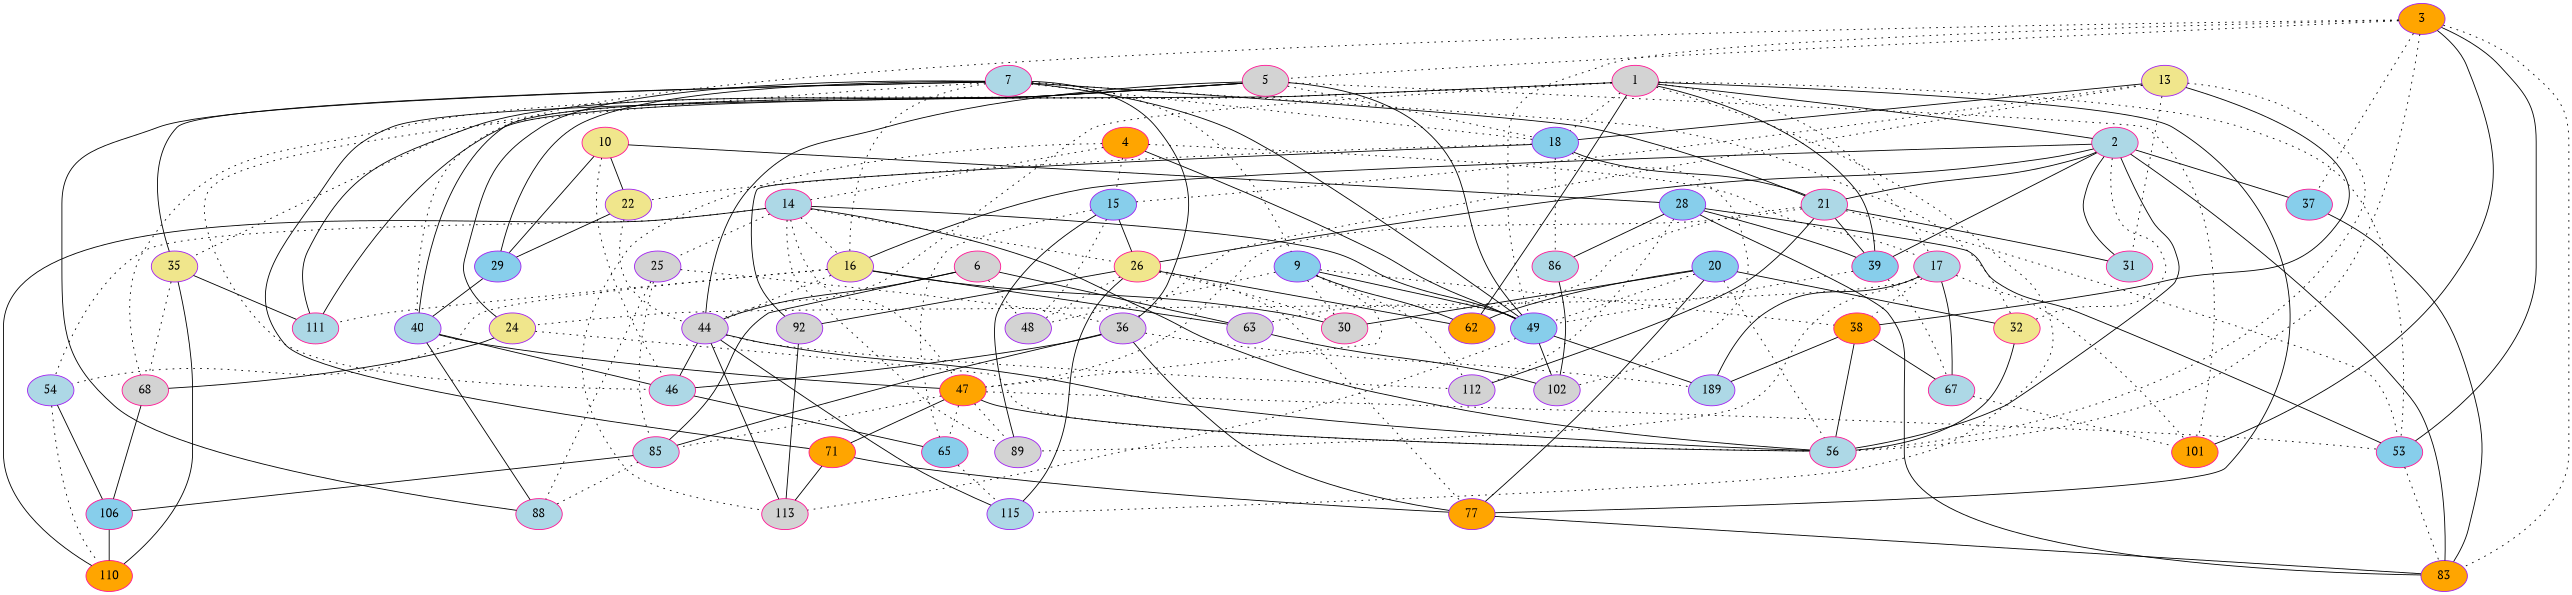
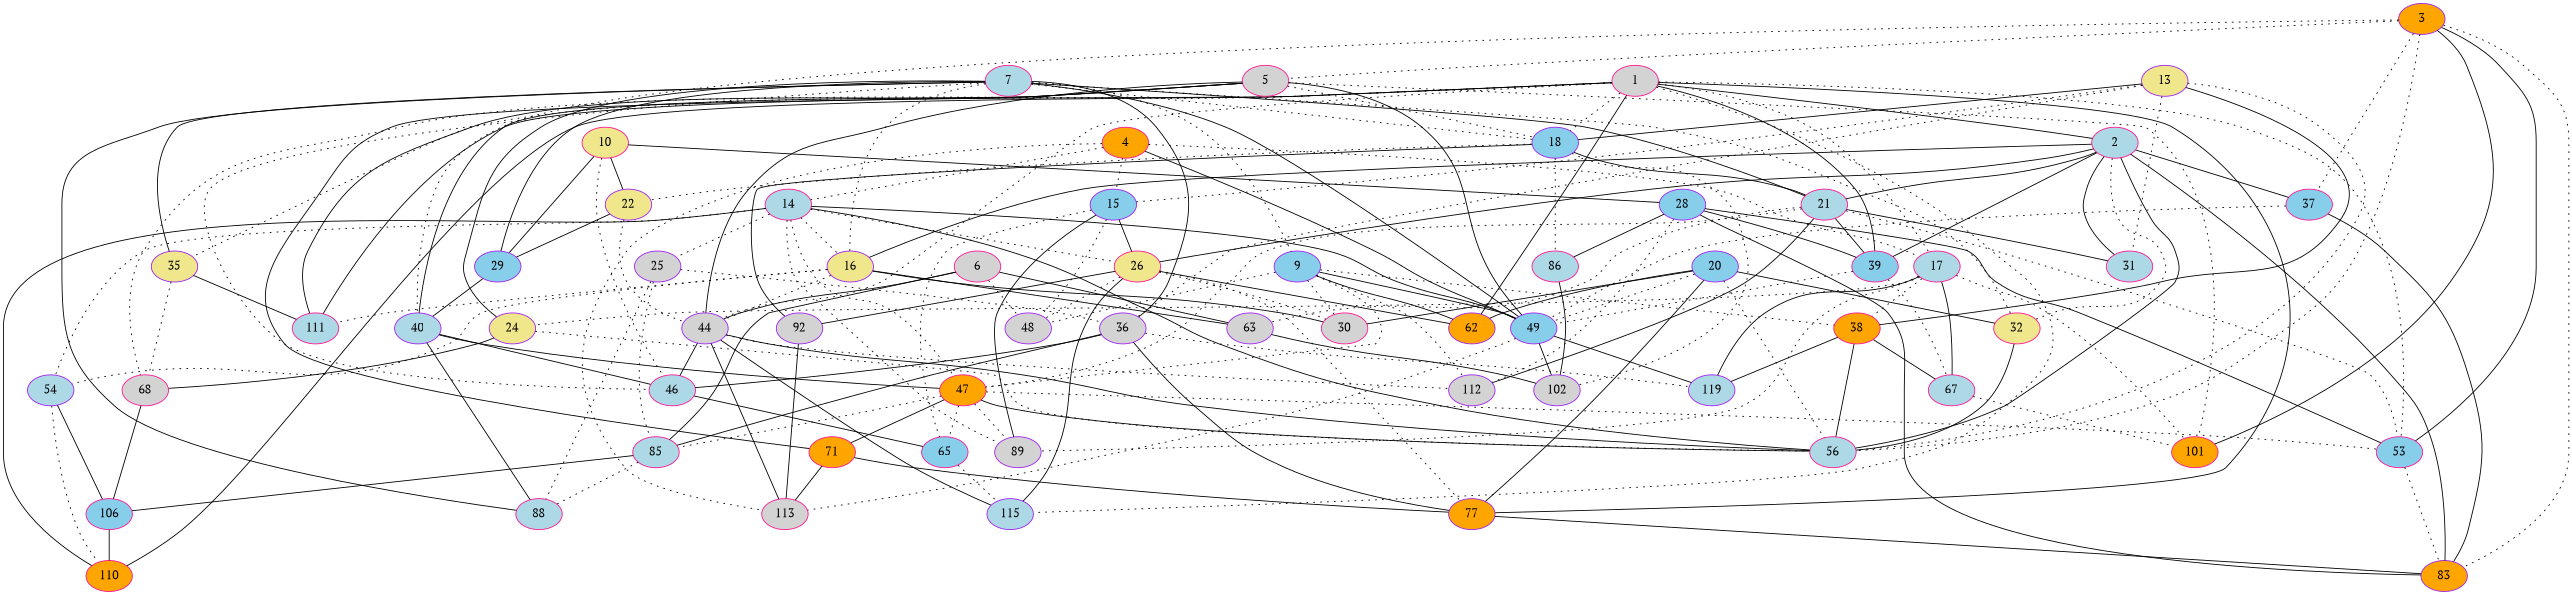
(1847, 40) -> (1985, 218)
(1712, 390) -> (1712, 390)
(193, 434) -> (652, 114)
